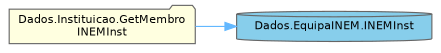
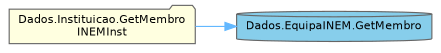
(334, 26) -> (334, 26)
